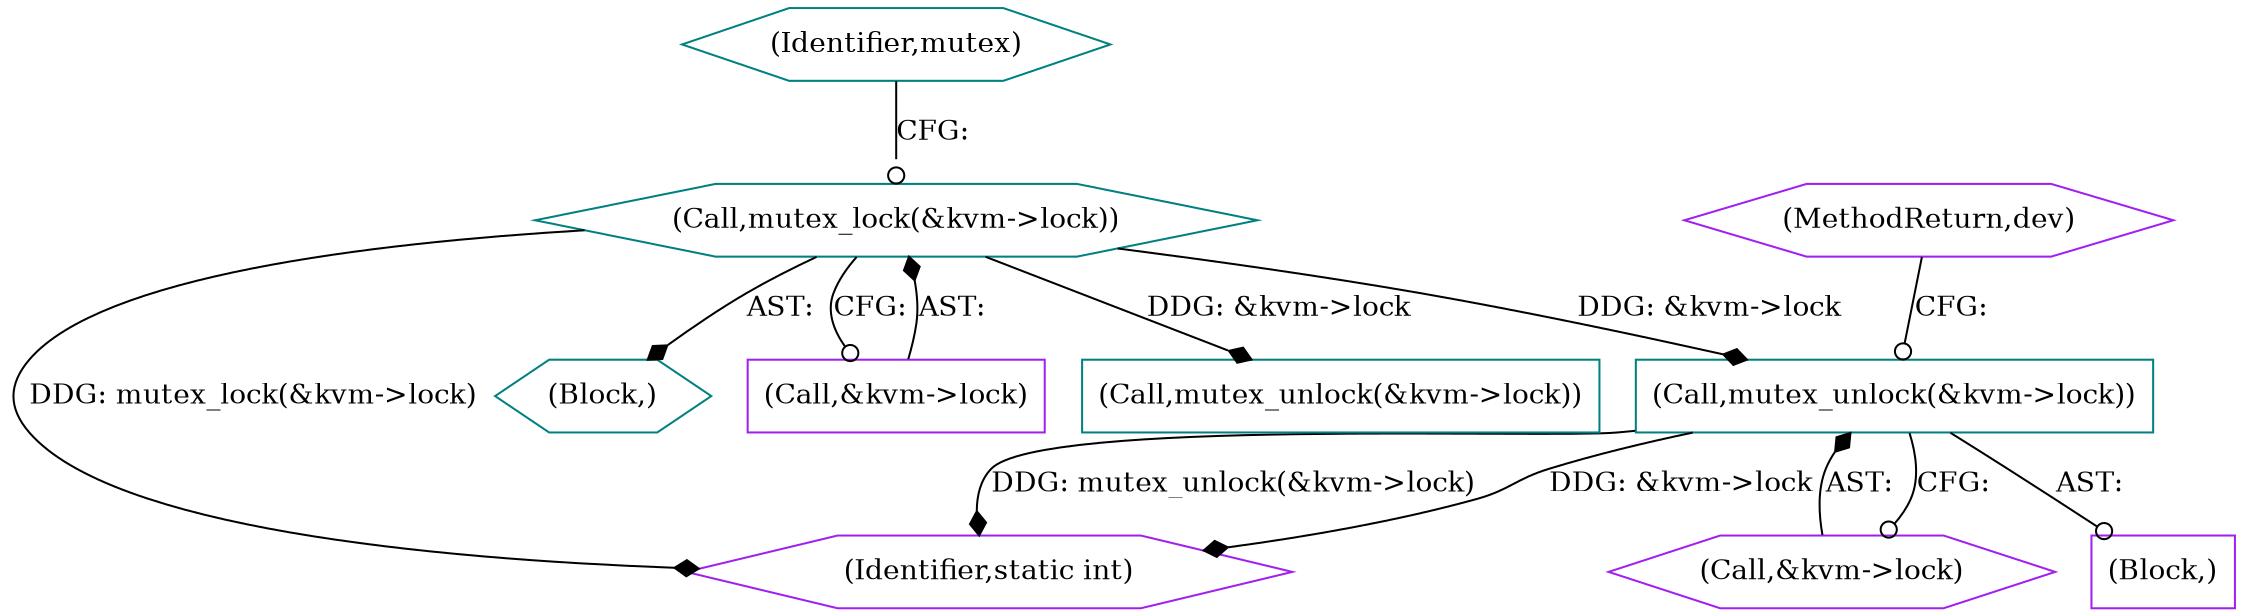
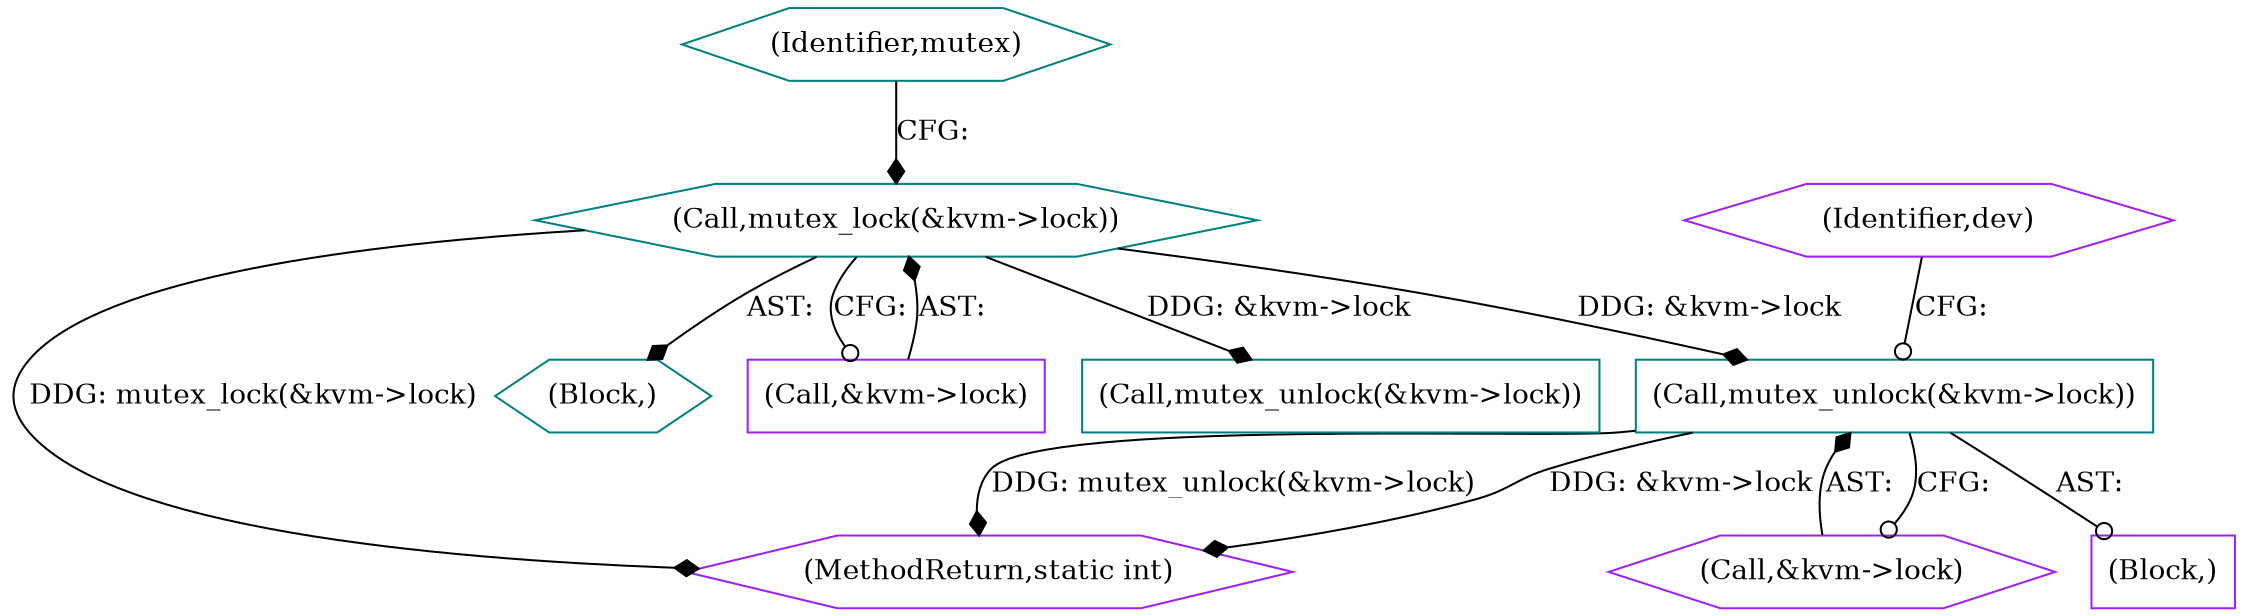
(896, 120) -> (896, 120)
(1929, 220) -> (1929, 220)
(989, 572) -> (989, 572)
